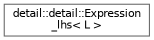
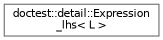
(77, 20) -> (82, 20)
